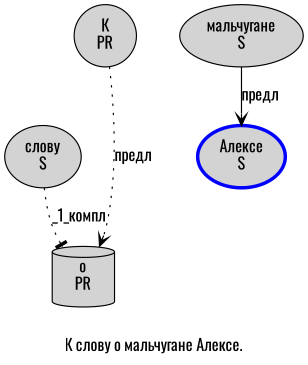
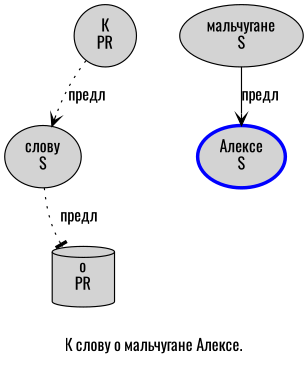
(114, 152) -> (69, 87)
(79, 217) -> (79, 217)
